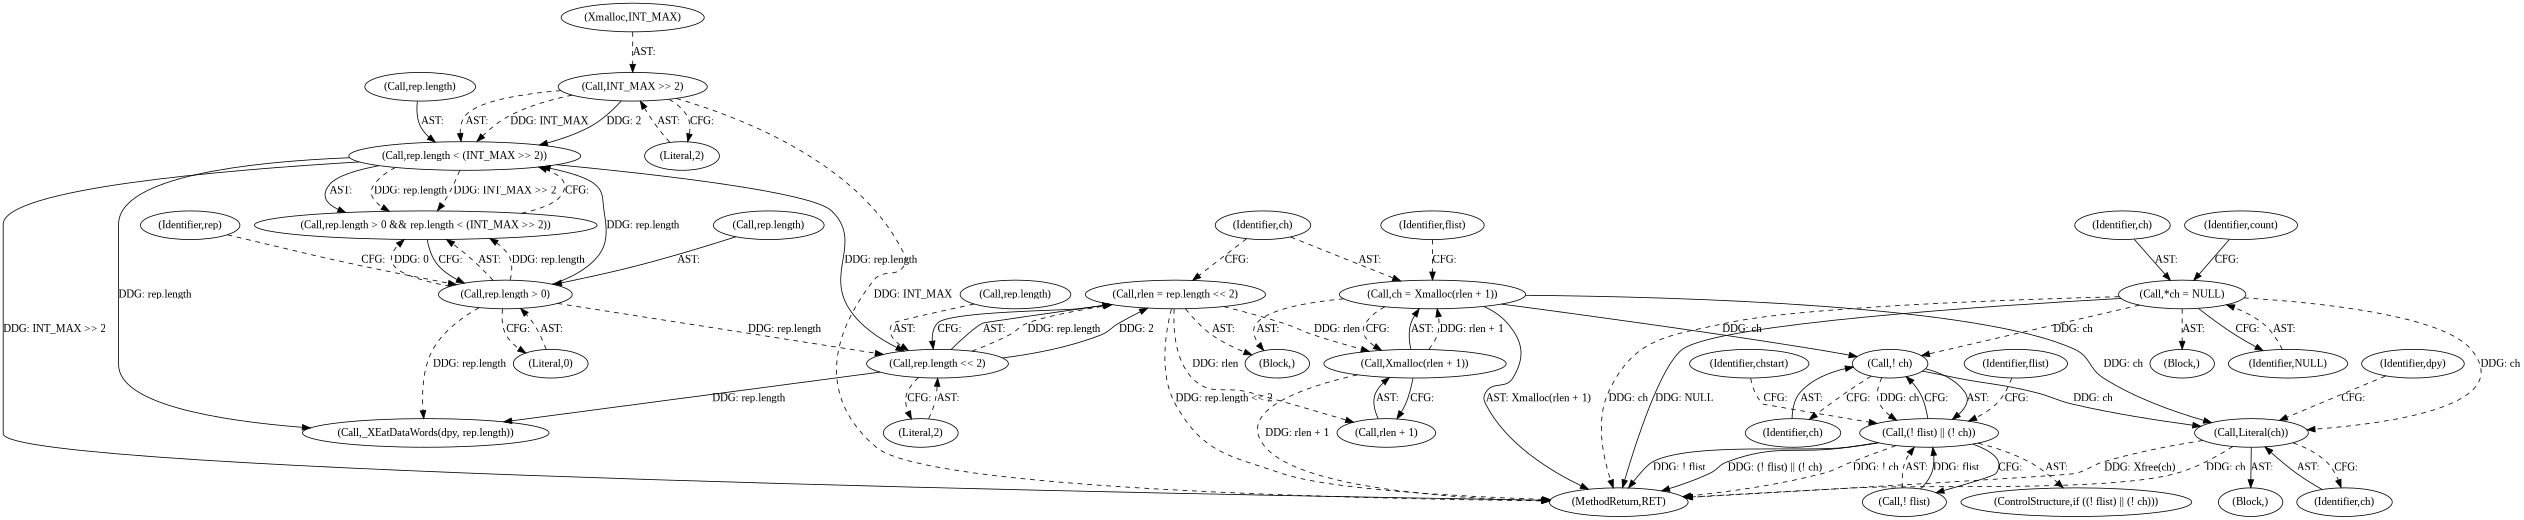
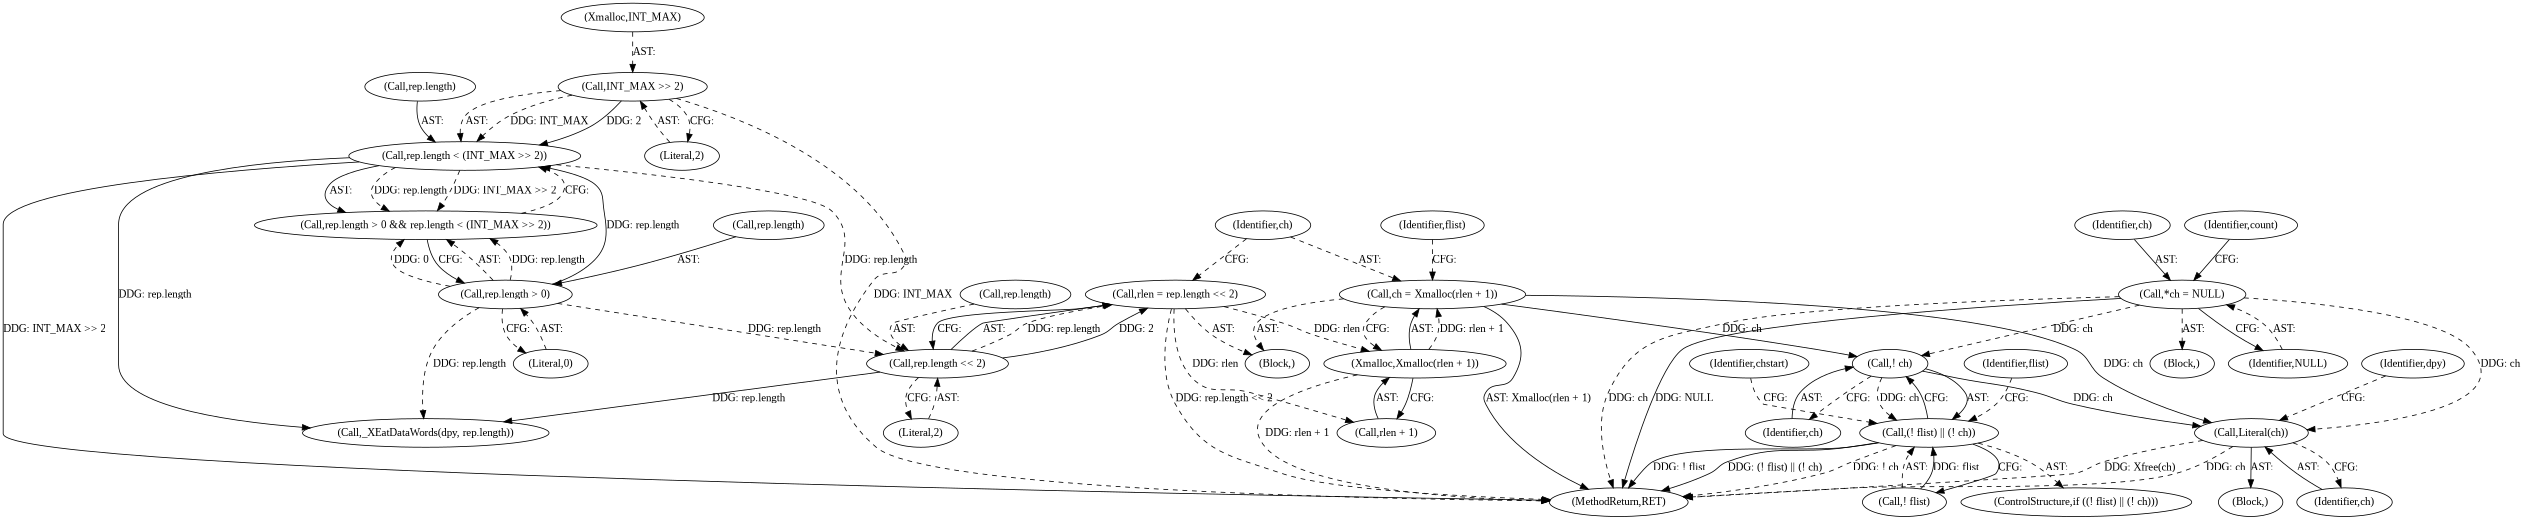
(777, 193) -> (777, 193)
(190, 225) -> none
(1415, 364) -> (1415, 364)
